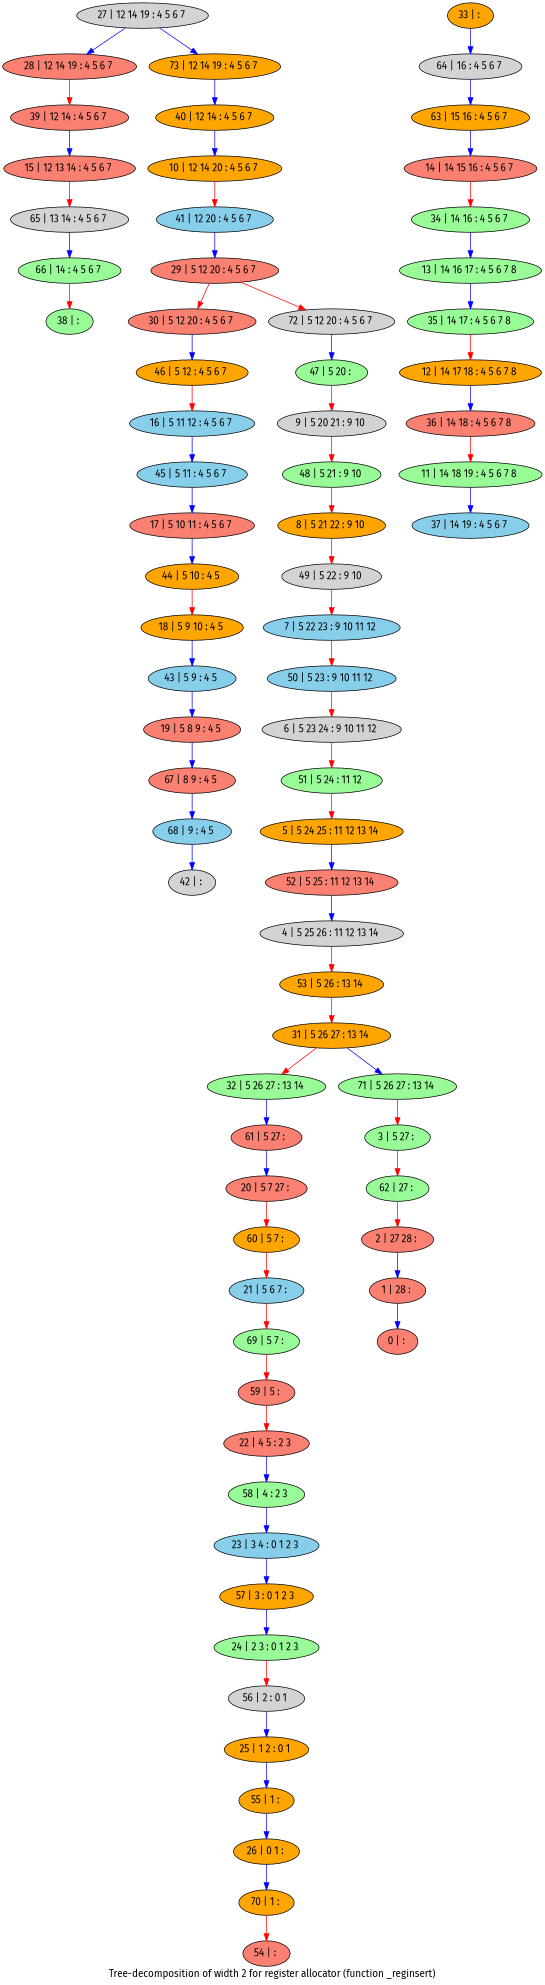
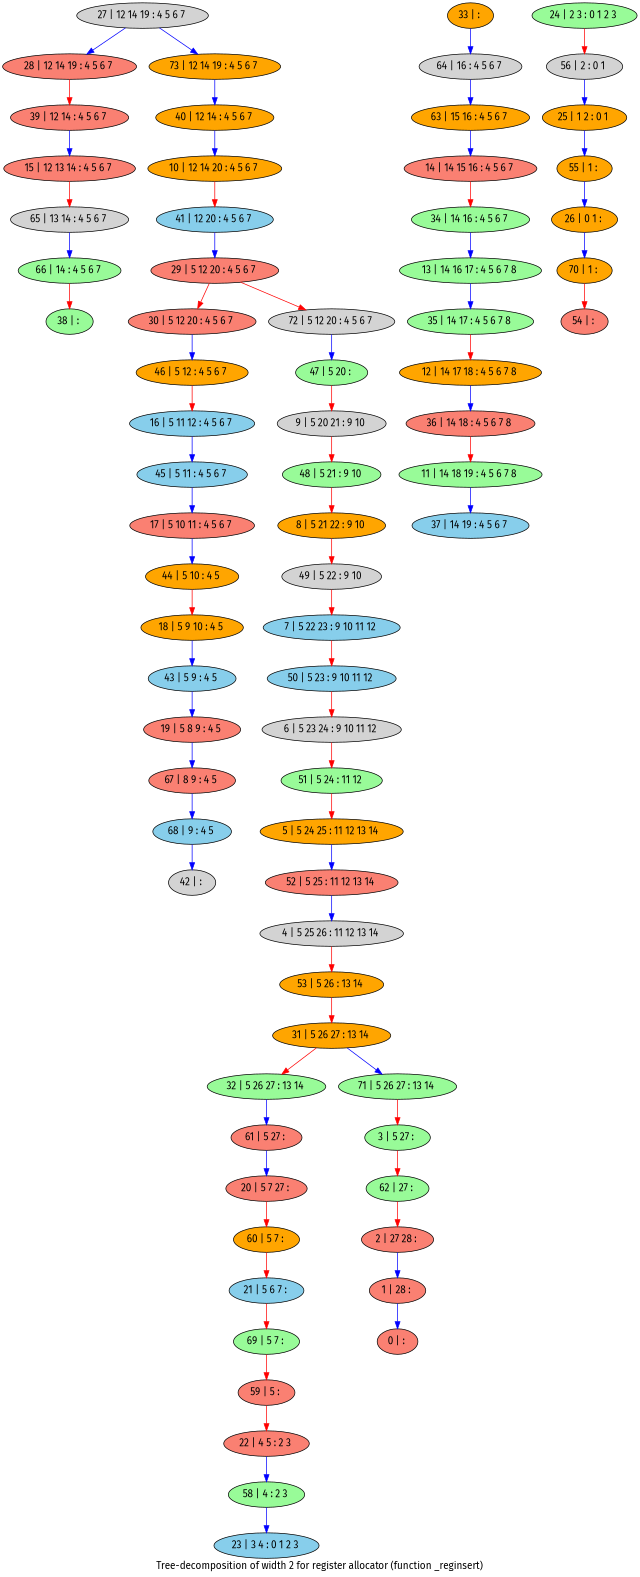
(267, 1597) -> none
